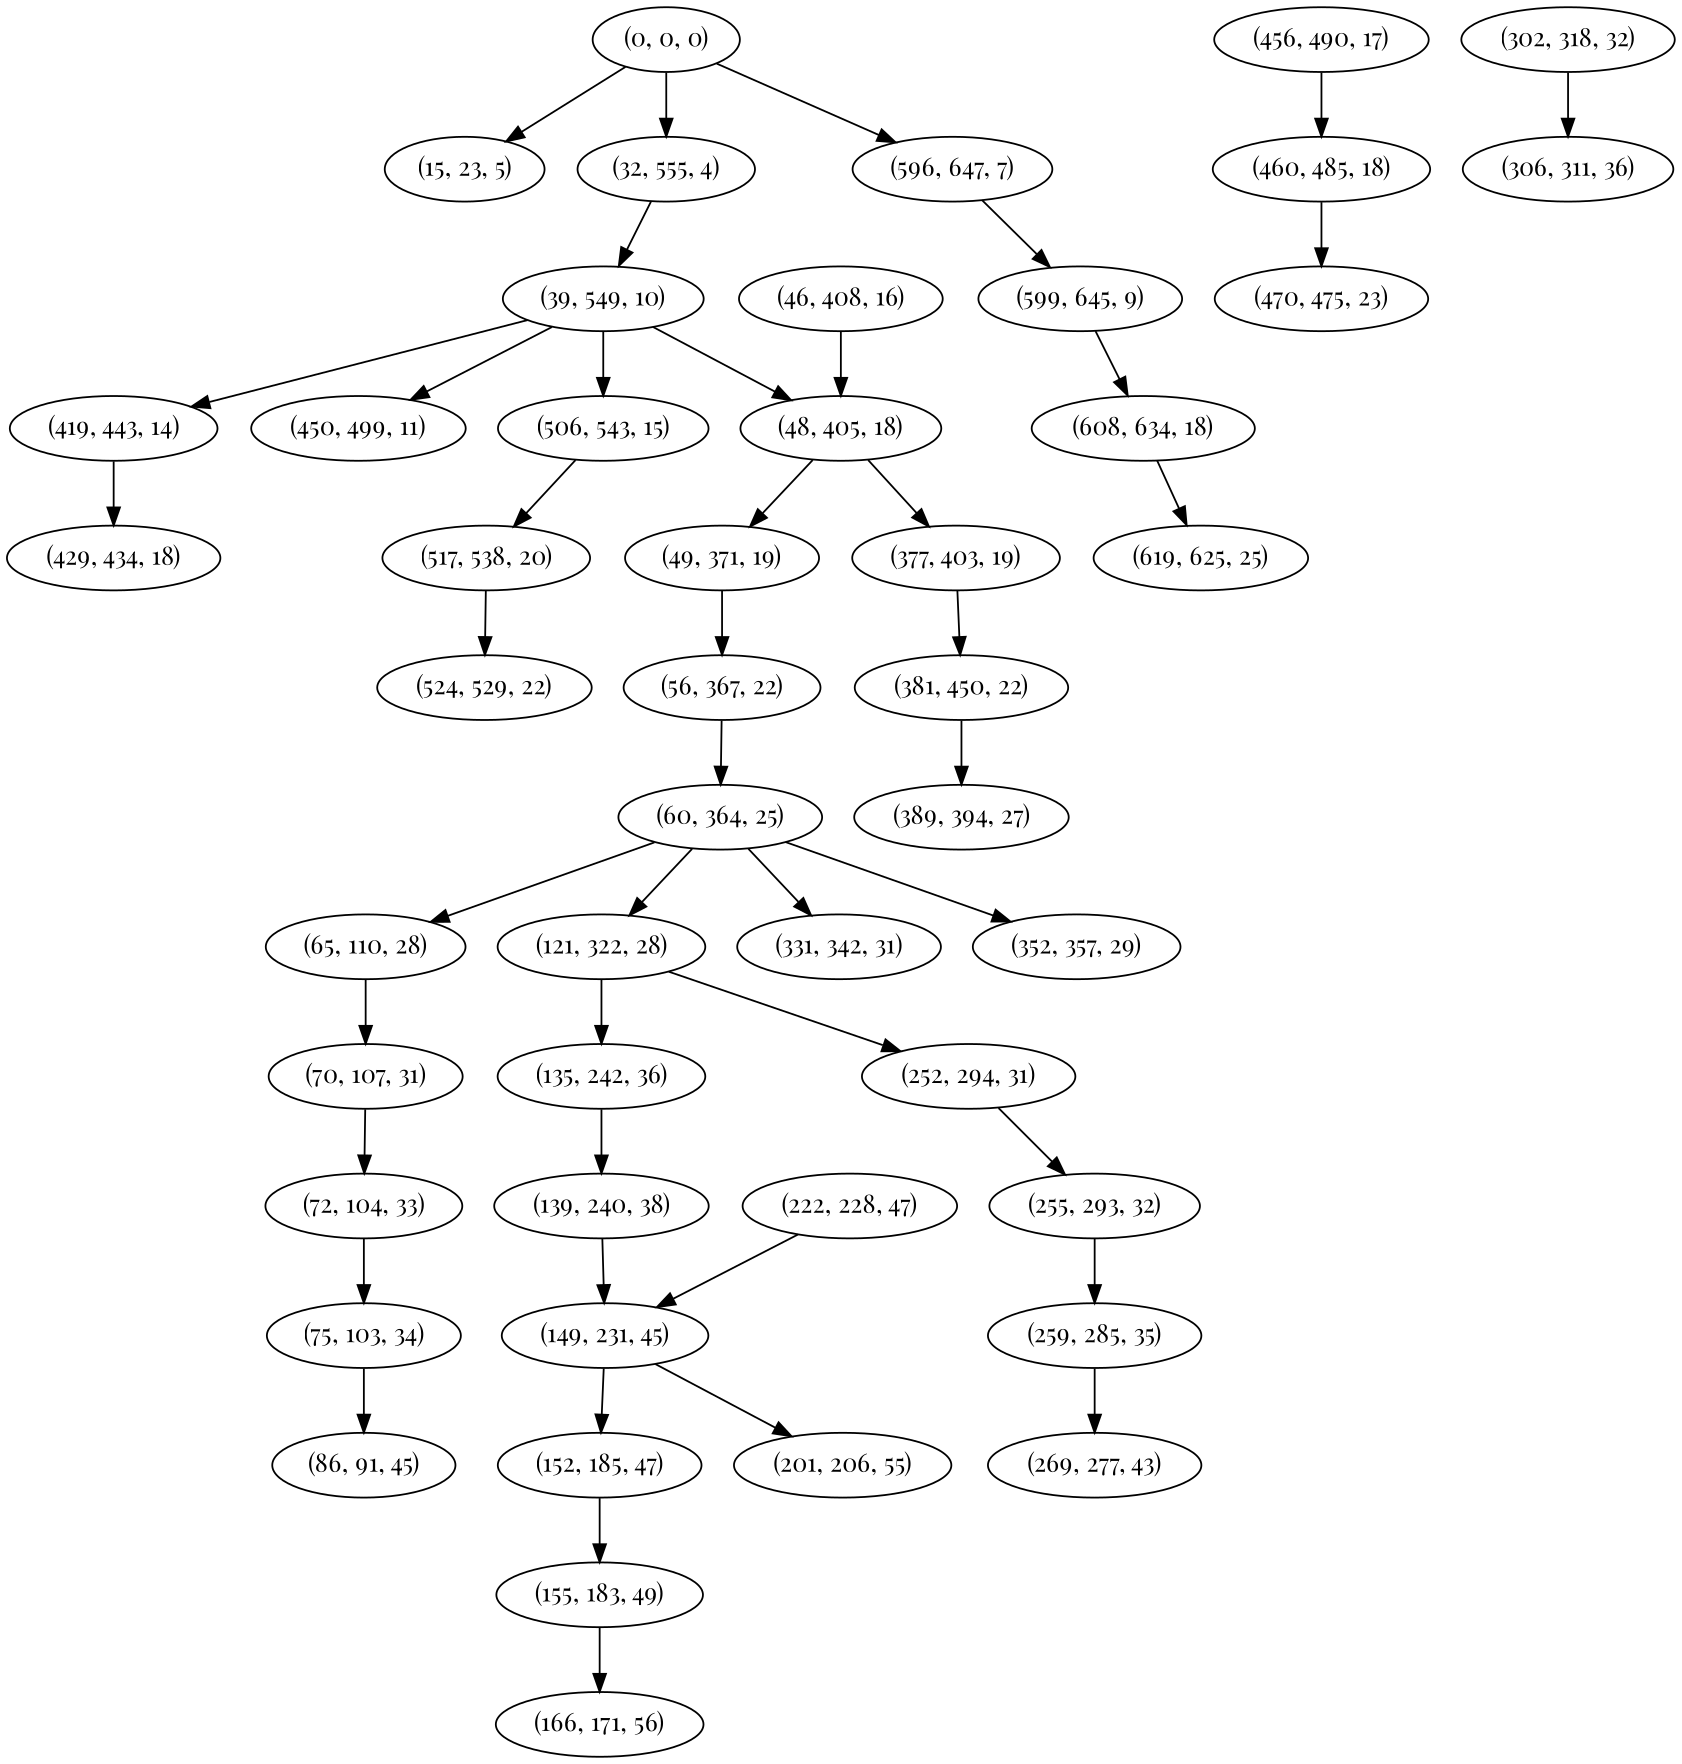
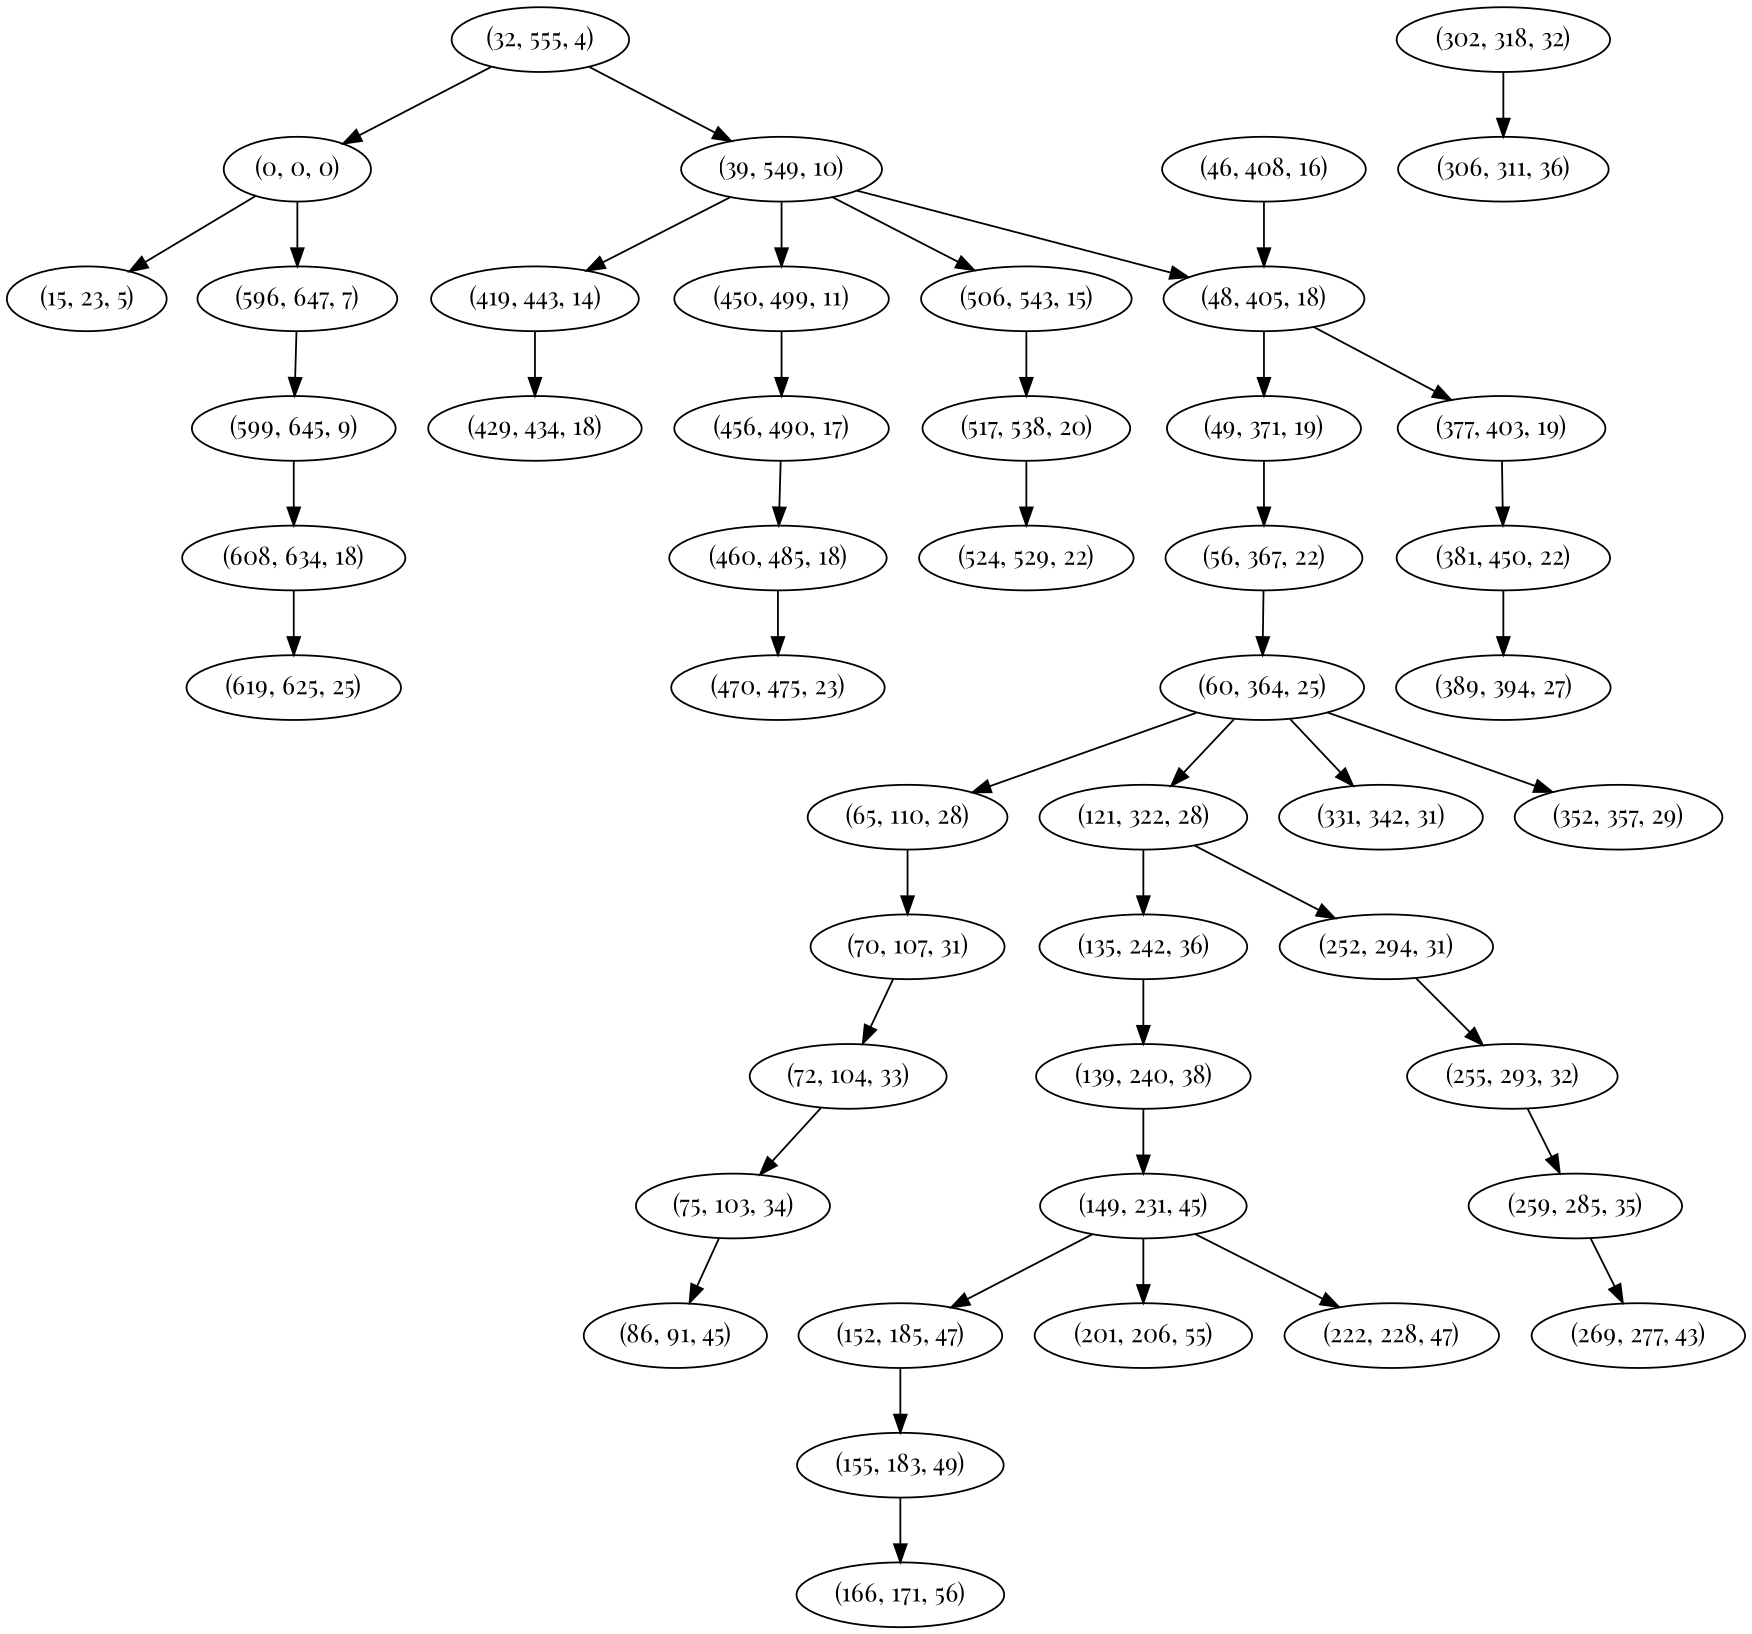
(666, 96) -> (425, 101)
none -> (782, 355)
(736, 1267) -> (1259, 1266)
